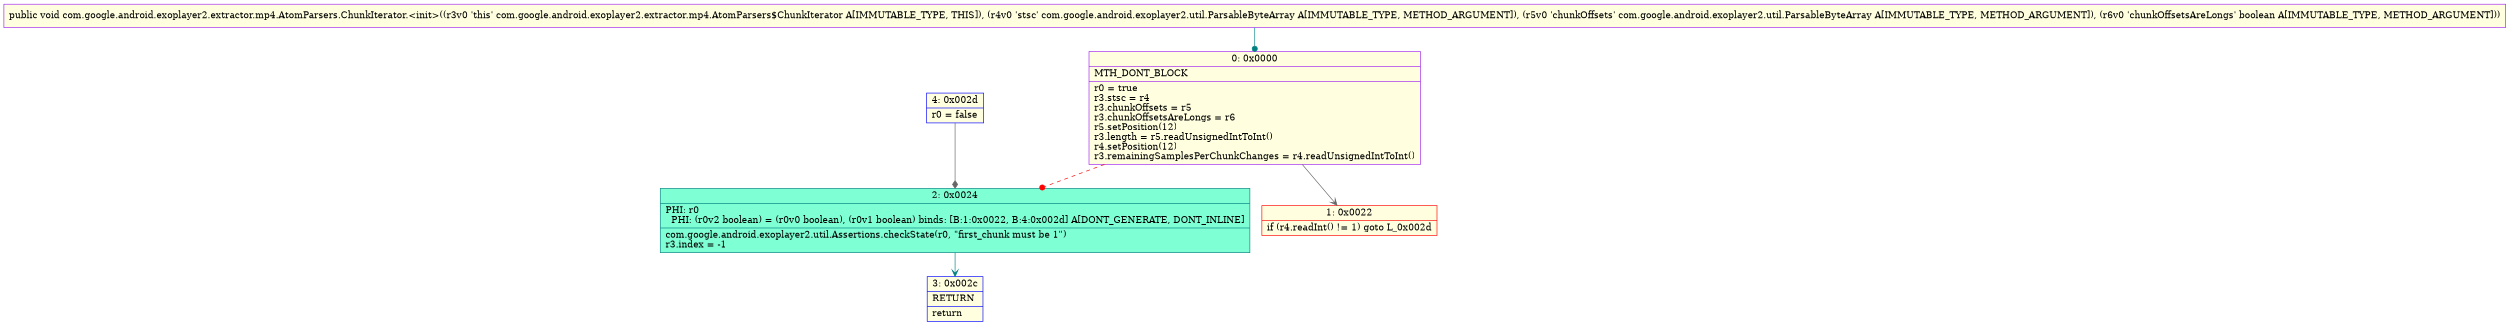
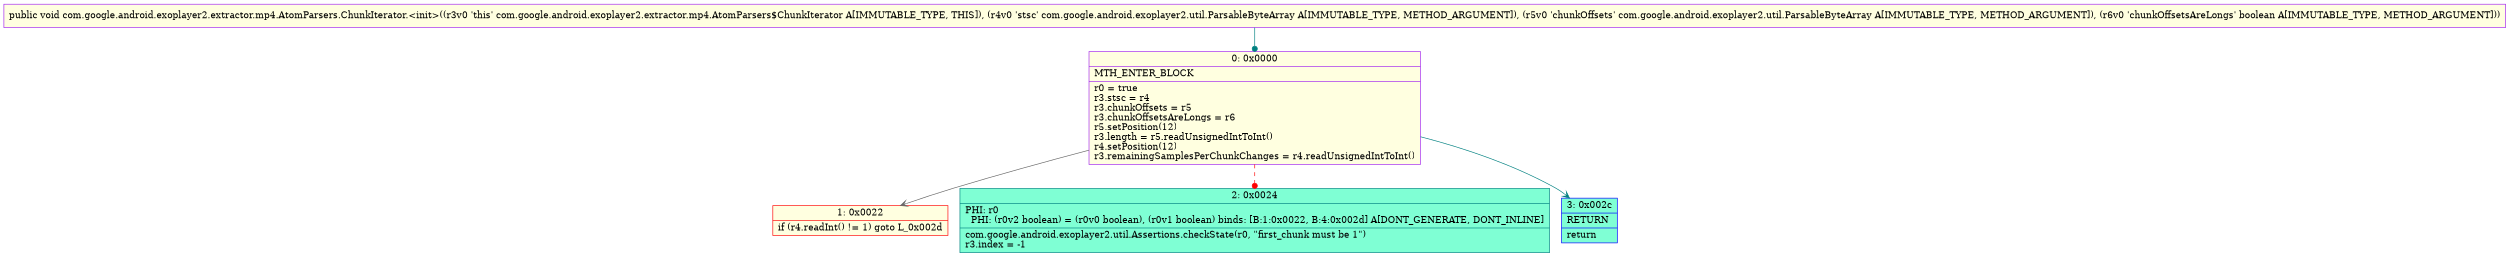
(1141, 74) -> (1144, 74)
(955, 108) -> none
(955, 261) -> (1495, 160)
(955, 299) -> (1589, 221)
